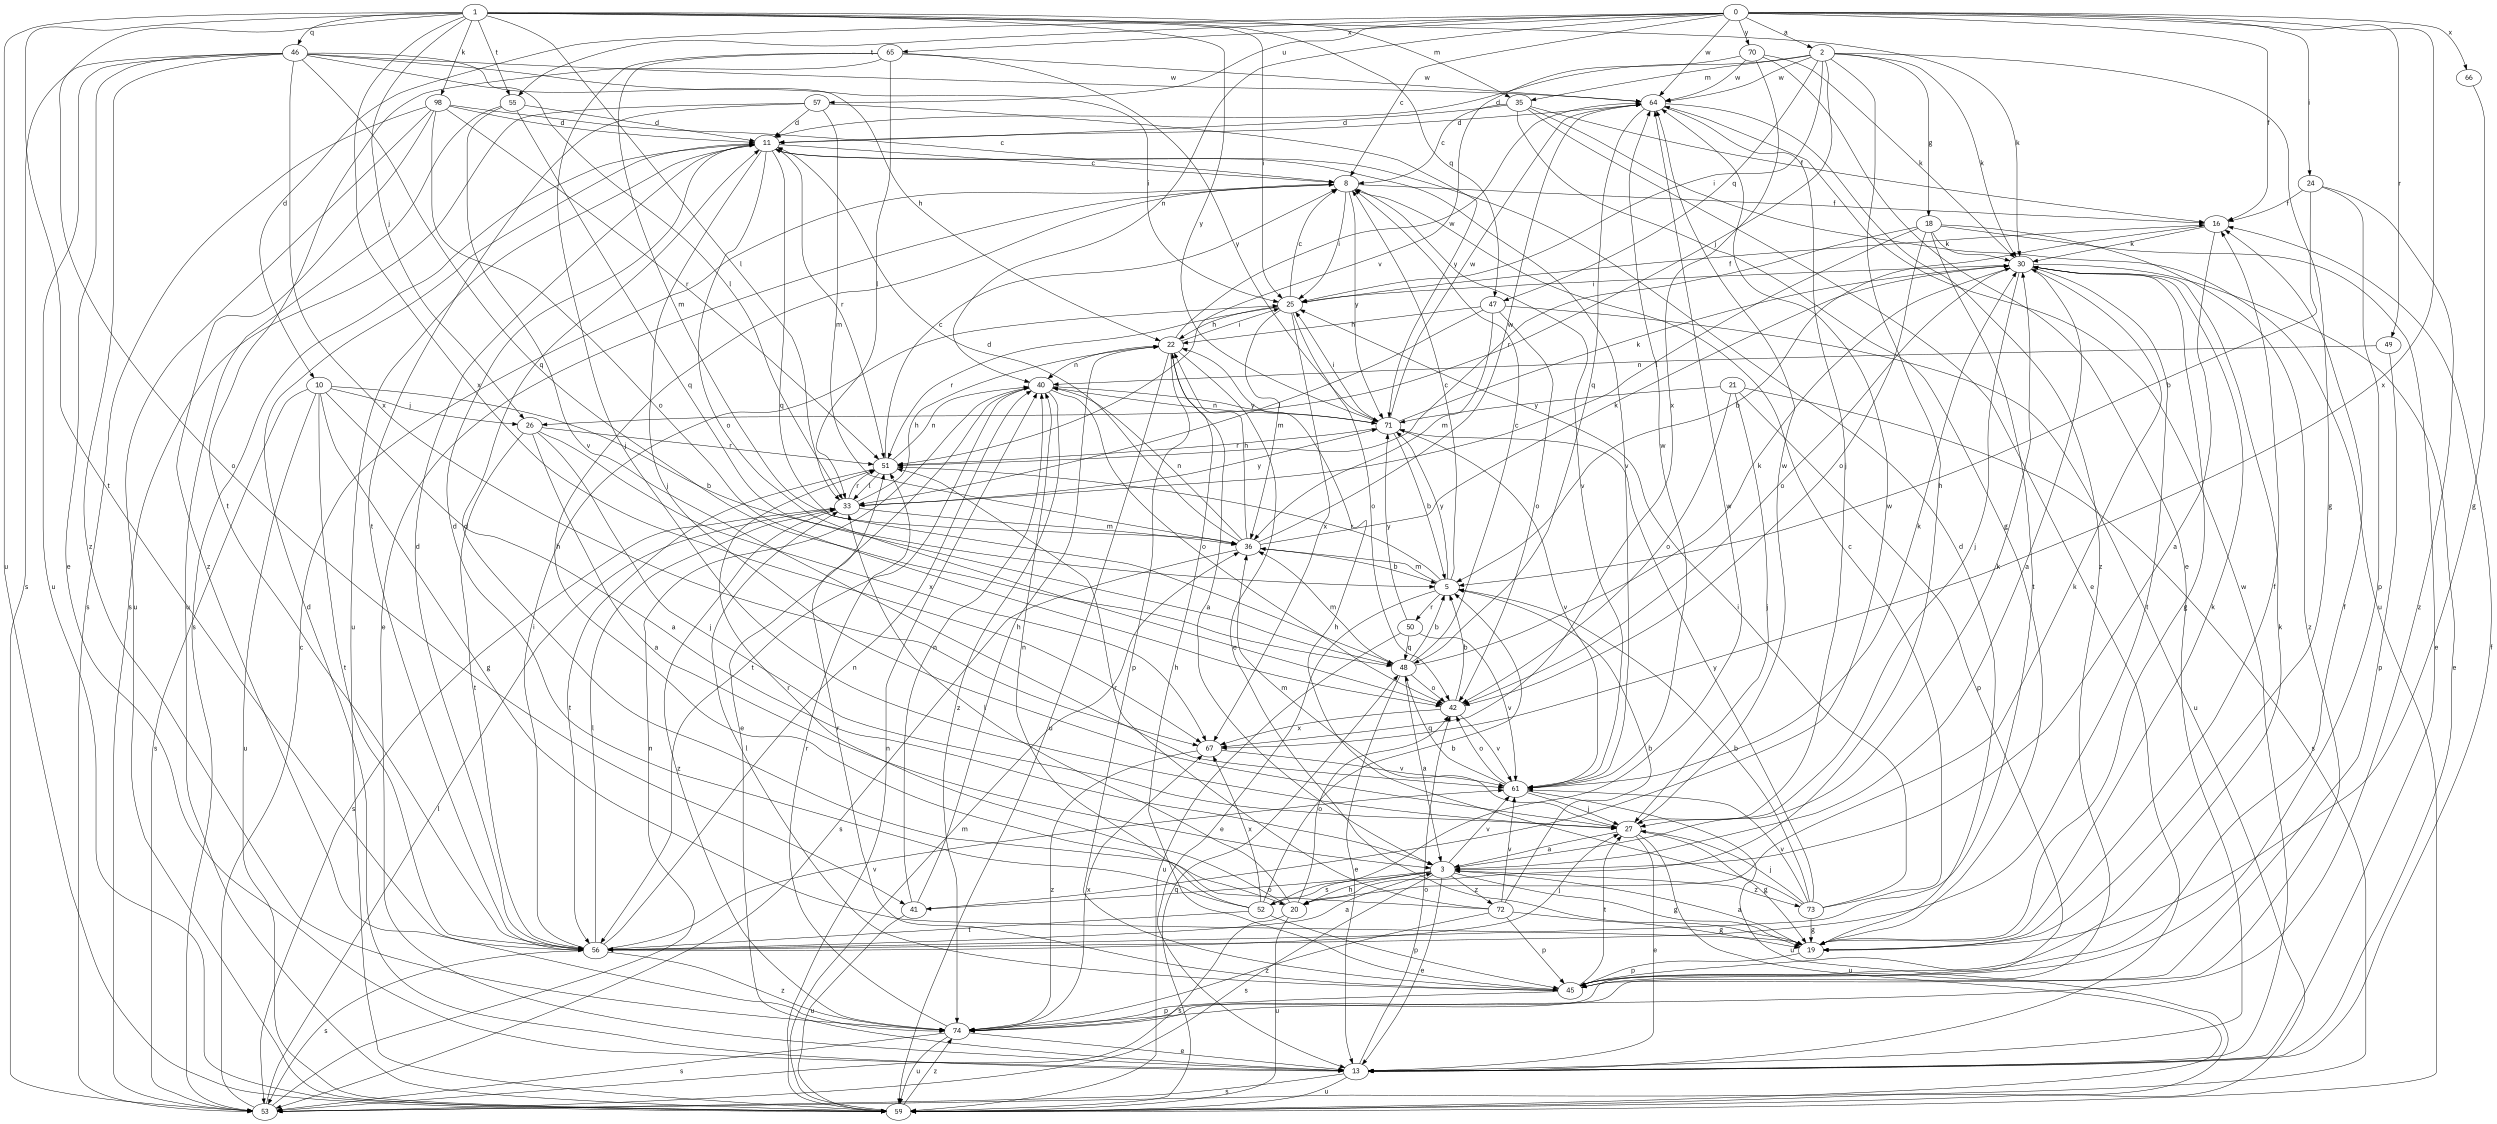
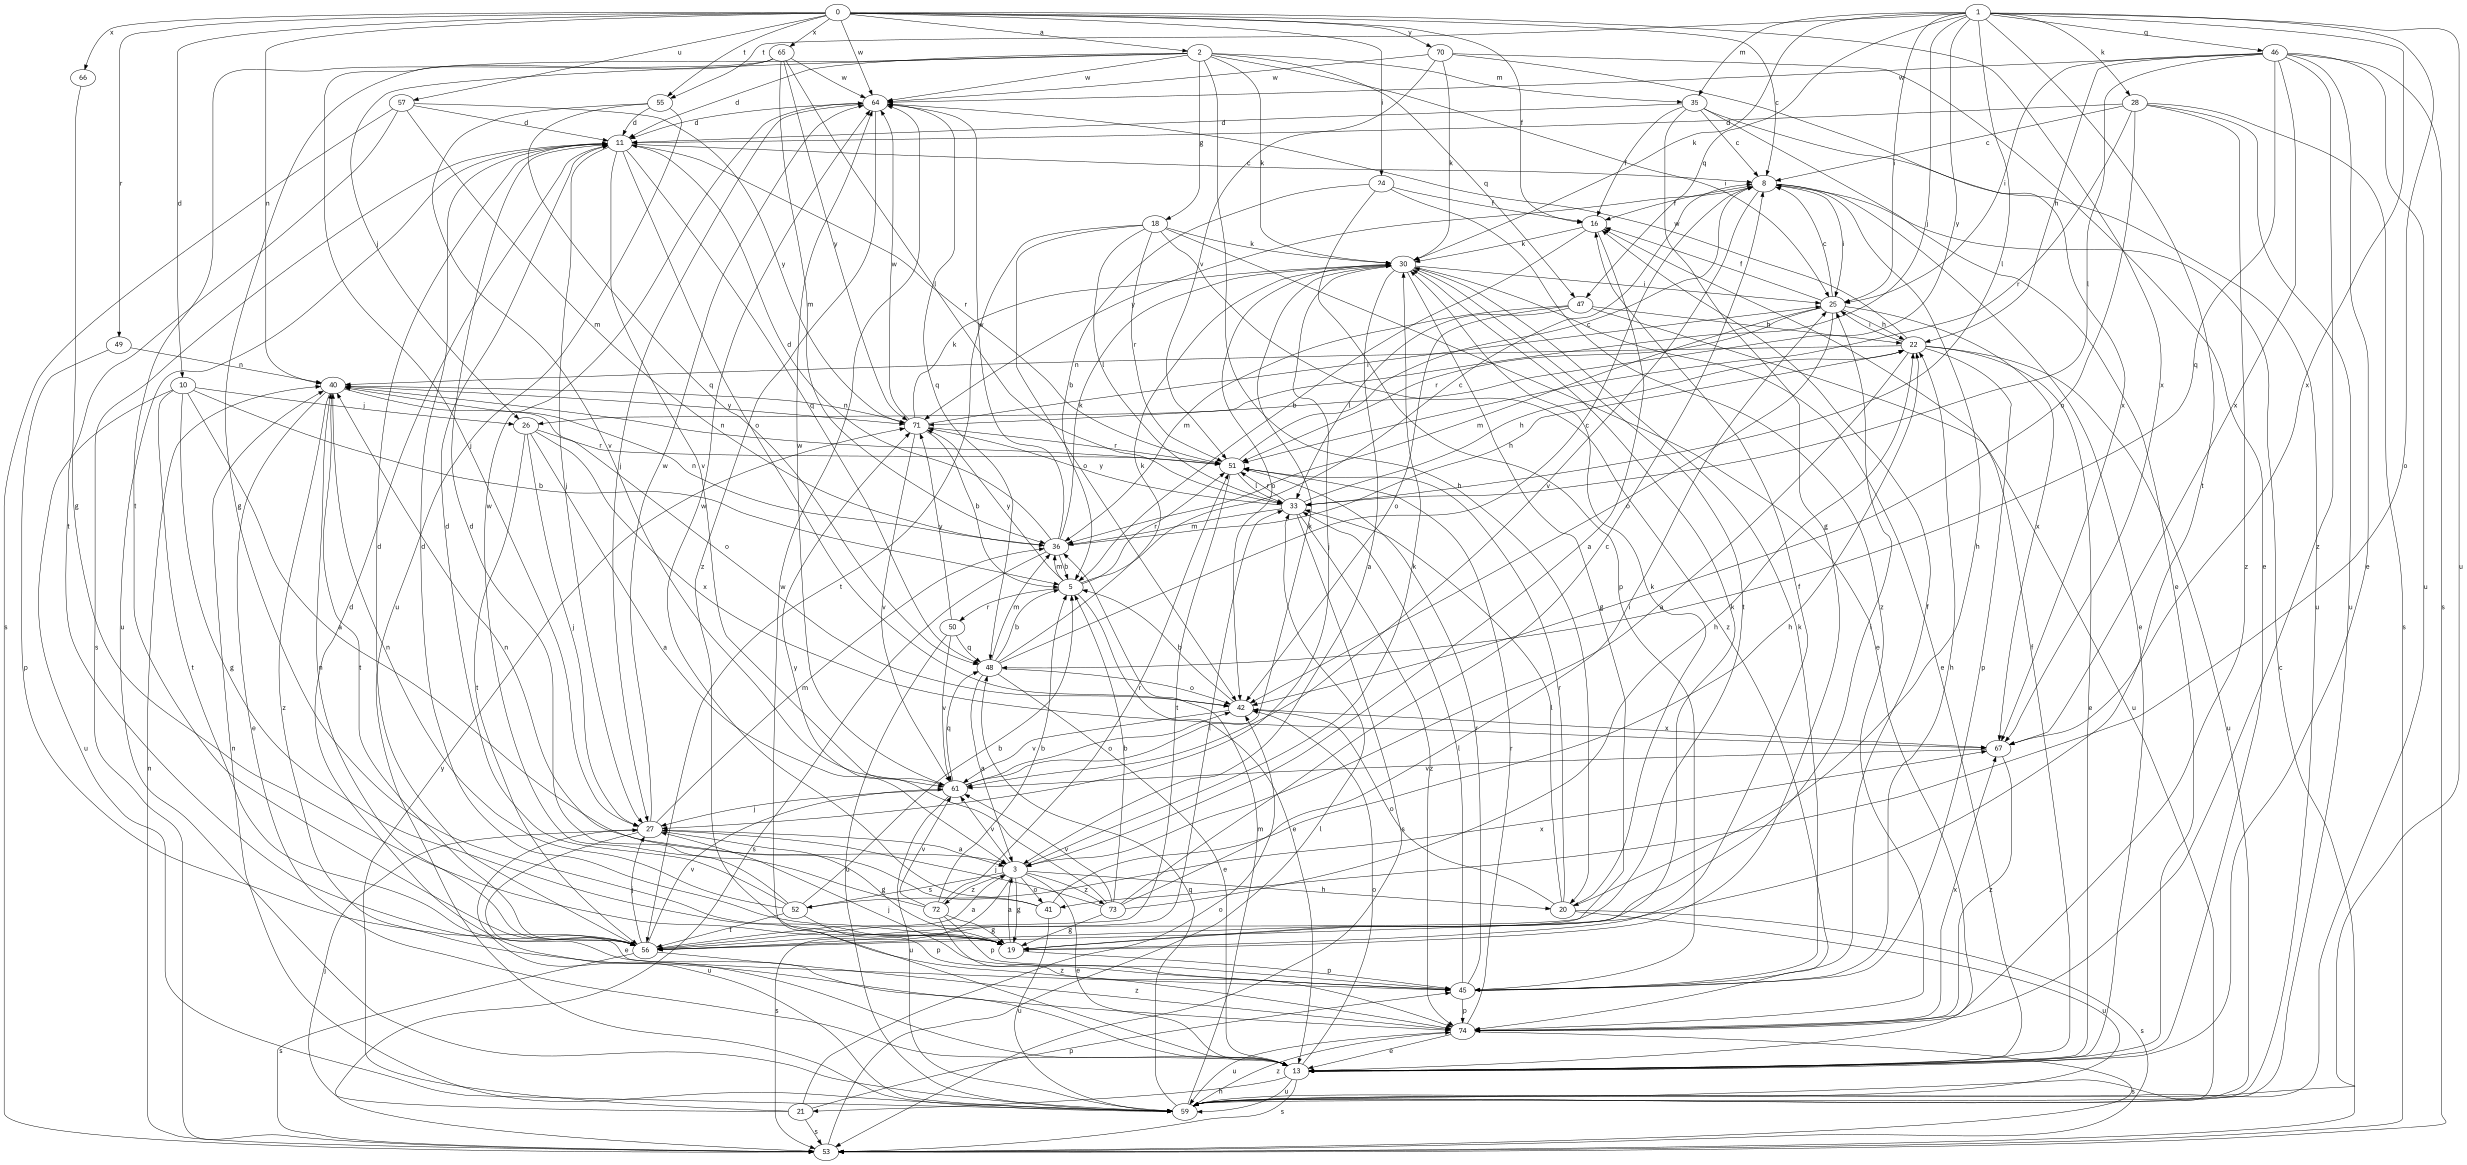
(438, 103) -> (2135, 103)
(1291, 753) -> (2087, 1035)
(152, 766) -> none
(1605, 910) -> (889, 910)
none -> (1053, 1101)
